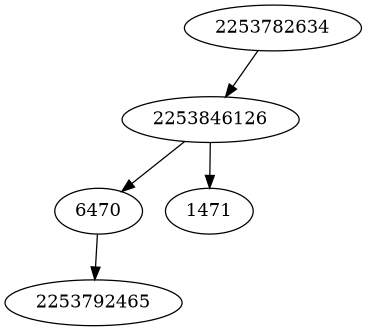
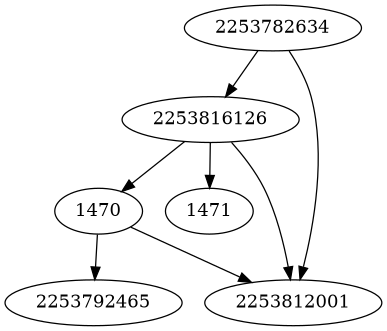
(211, 120) -> (211, 120)
(99, 211) -> (99, 211)
none -> (293, 303)
